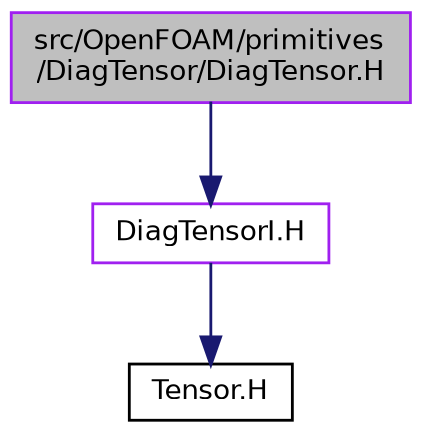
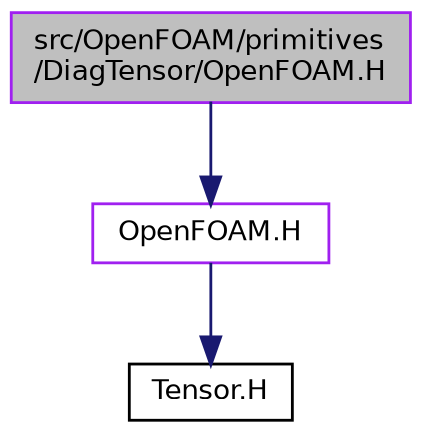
(211, 58) -> (211, 58)
(211, 233) -> (211, 233)
